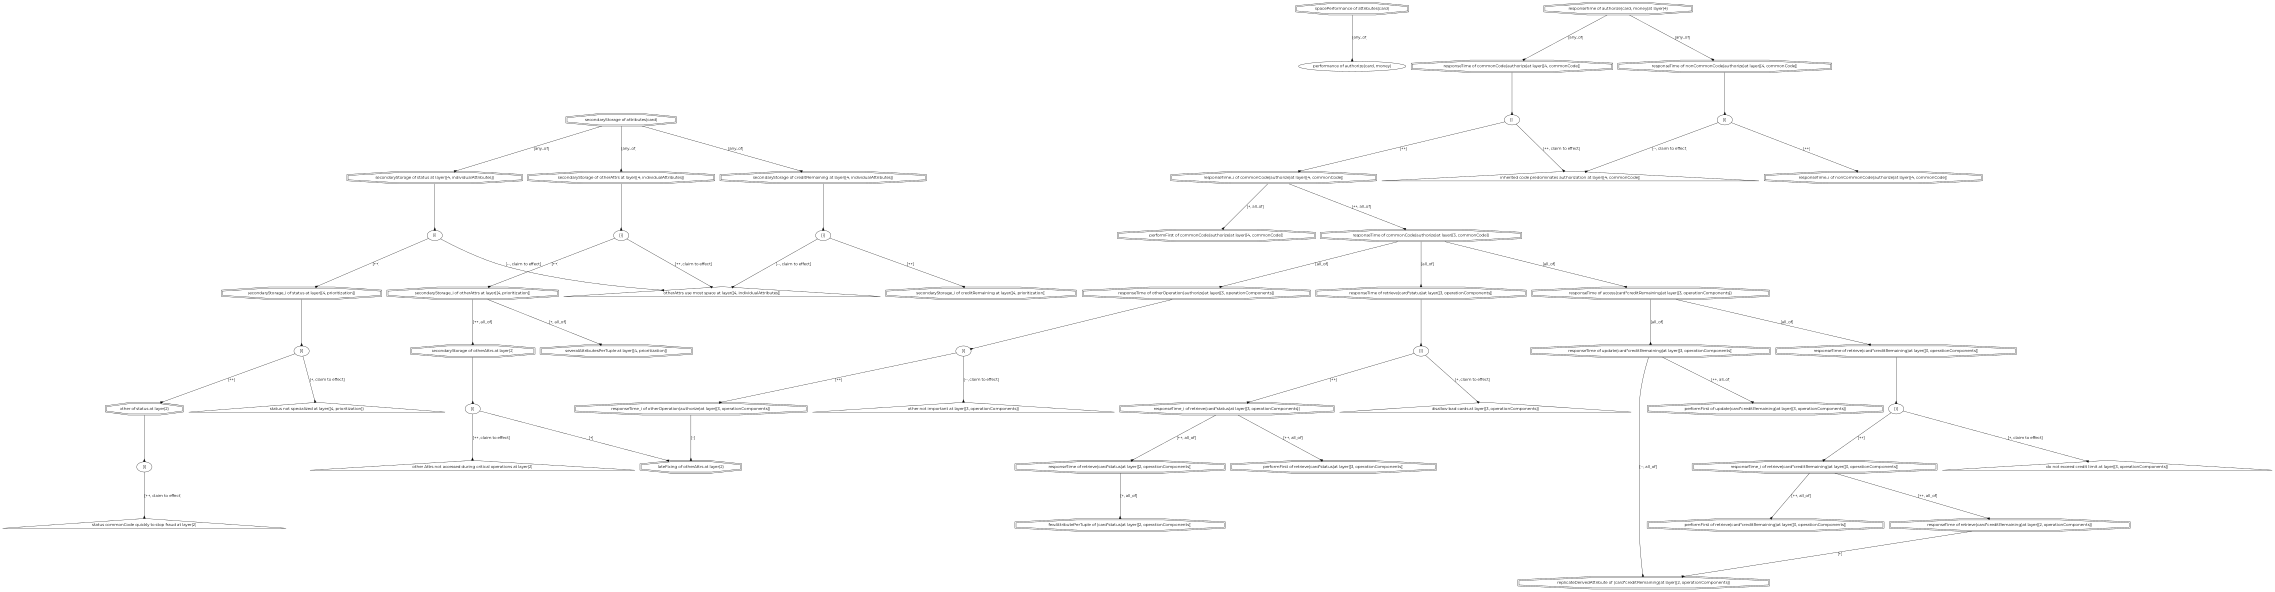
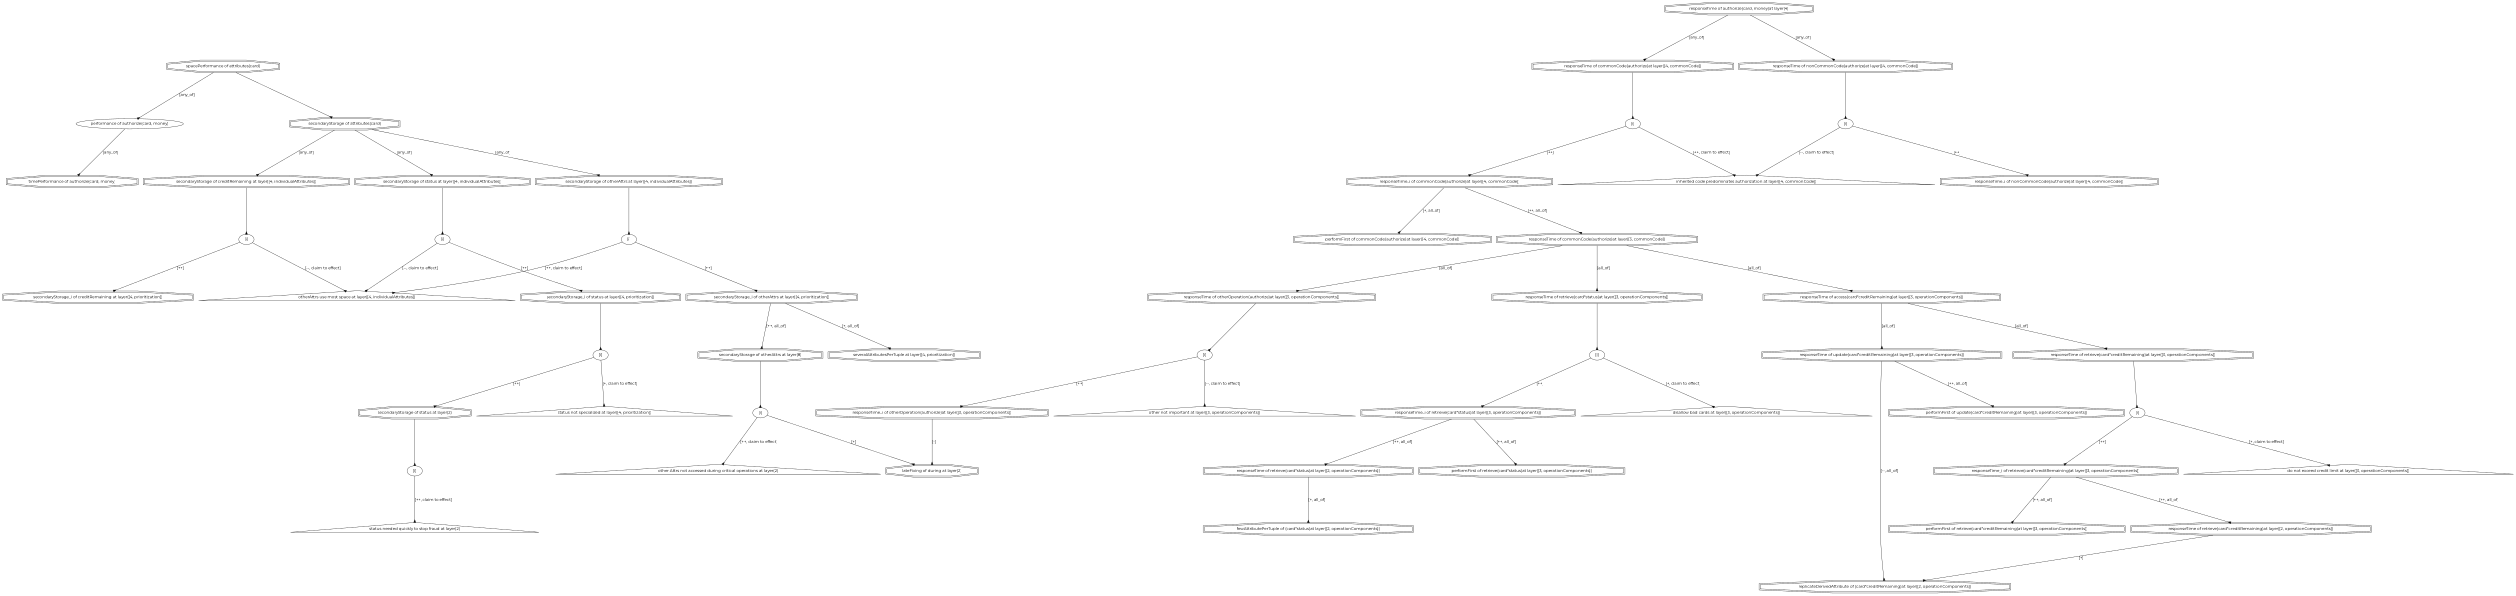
none -> (283, 94)
none -> (72, 182)
(473, 351) -> (760, 355)
(144, 409) -> (415, 413)
(691, 467) -> (932, 471)
(144, 525) -> (415, 529)
